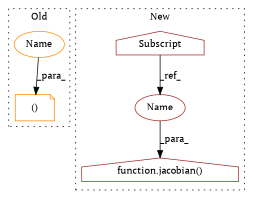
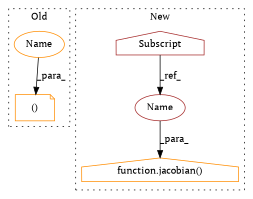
(160, 171) -> (160, 171)
